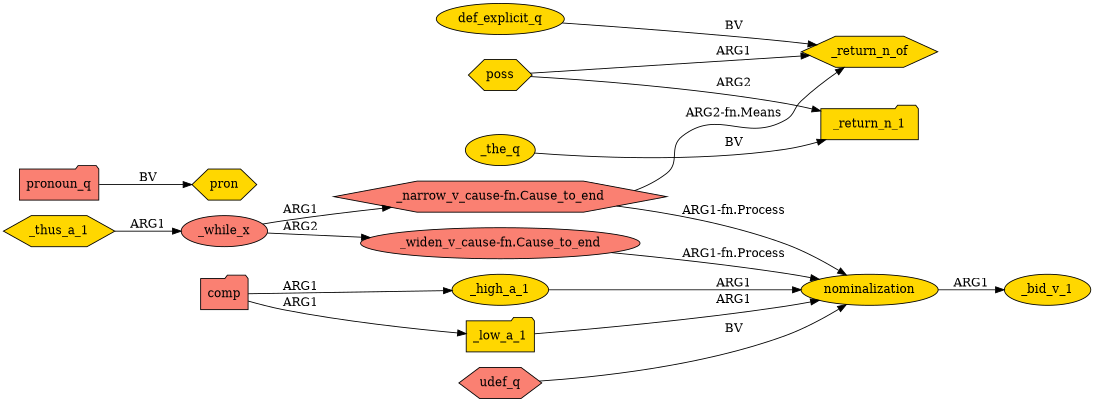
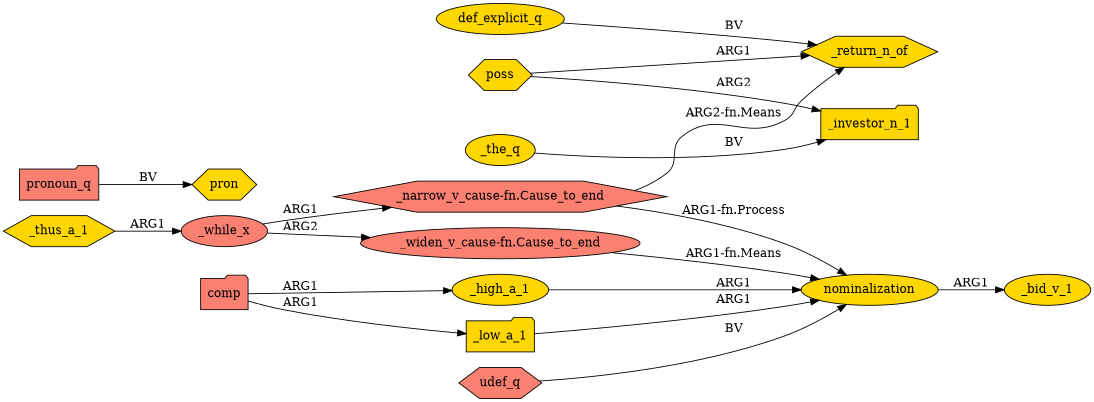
(870, 124) -> (870, 124)
(734, 254) -> (734, 254)
